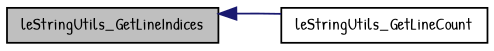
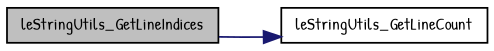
(259, 14) -> (241, 37)
